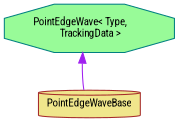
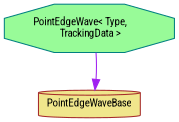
(83, 77) -> (96, 66)
